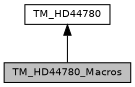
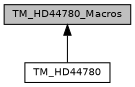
(67, 49) -> (67, 49)
